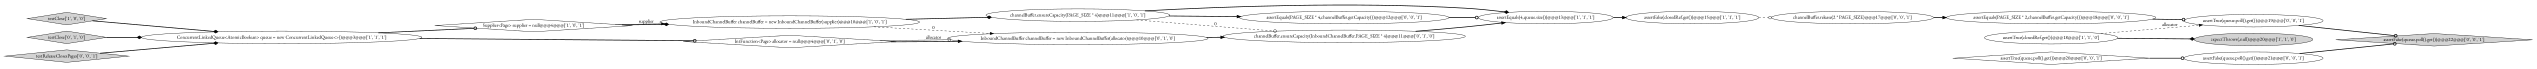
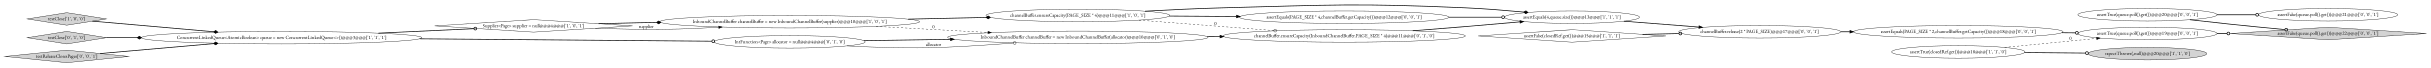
(1618, 18) -> (1661, 24)
(1692, 18) -> (1572, 36)
(1764, 18) -> (1661, 34)
(2170, 25) -> (2070, 39)
(2154, 39) -> (2055, 53)
(790, 42) -> (790, 42)
(2346, 49) -> (2237, 25)
(2051, 58) -> (2147, 15)
